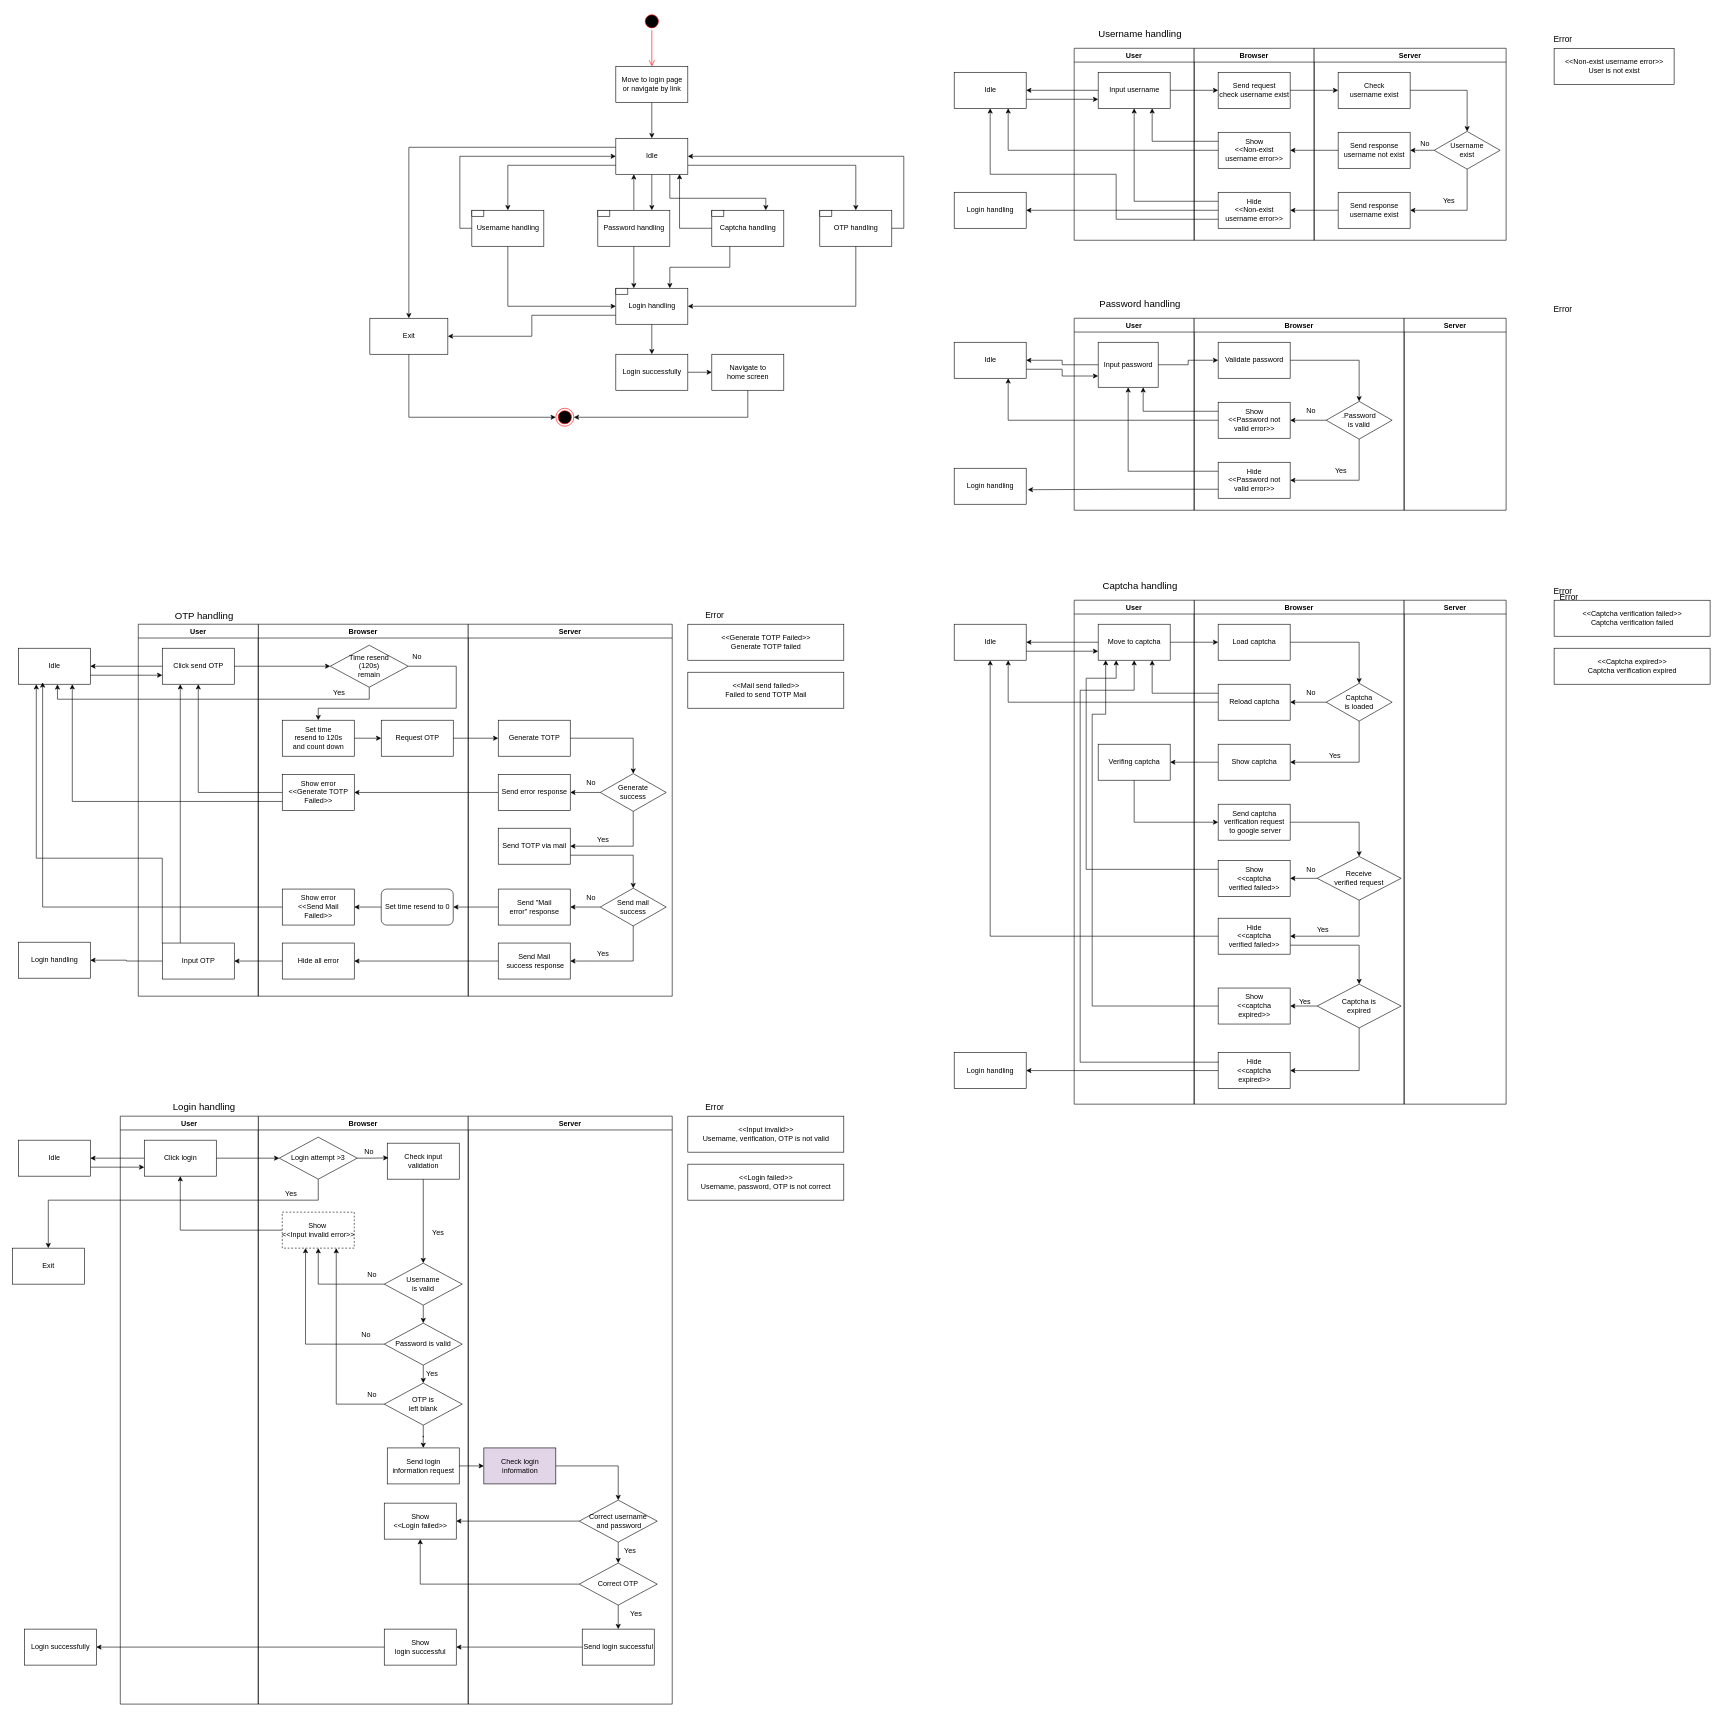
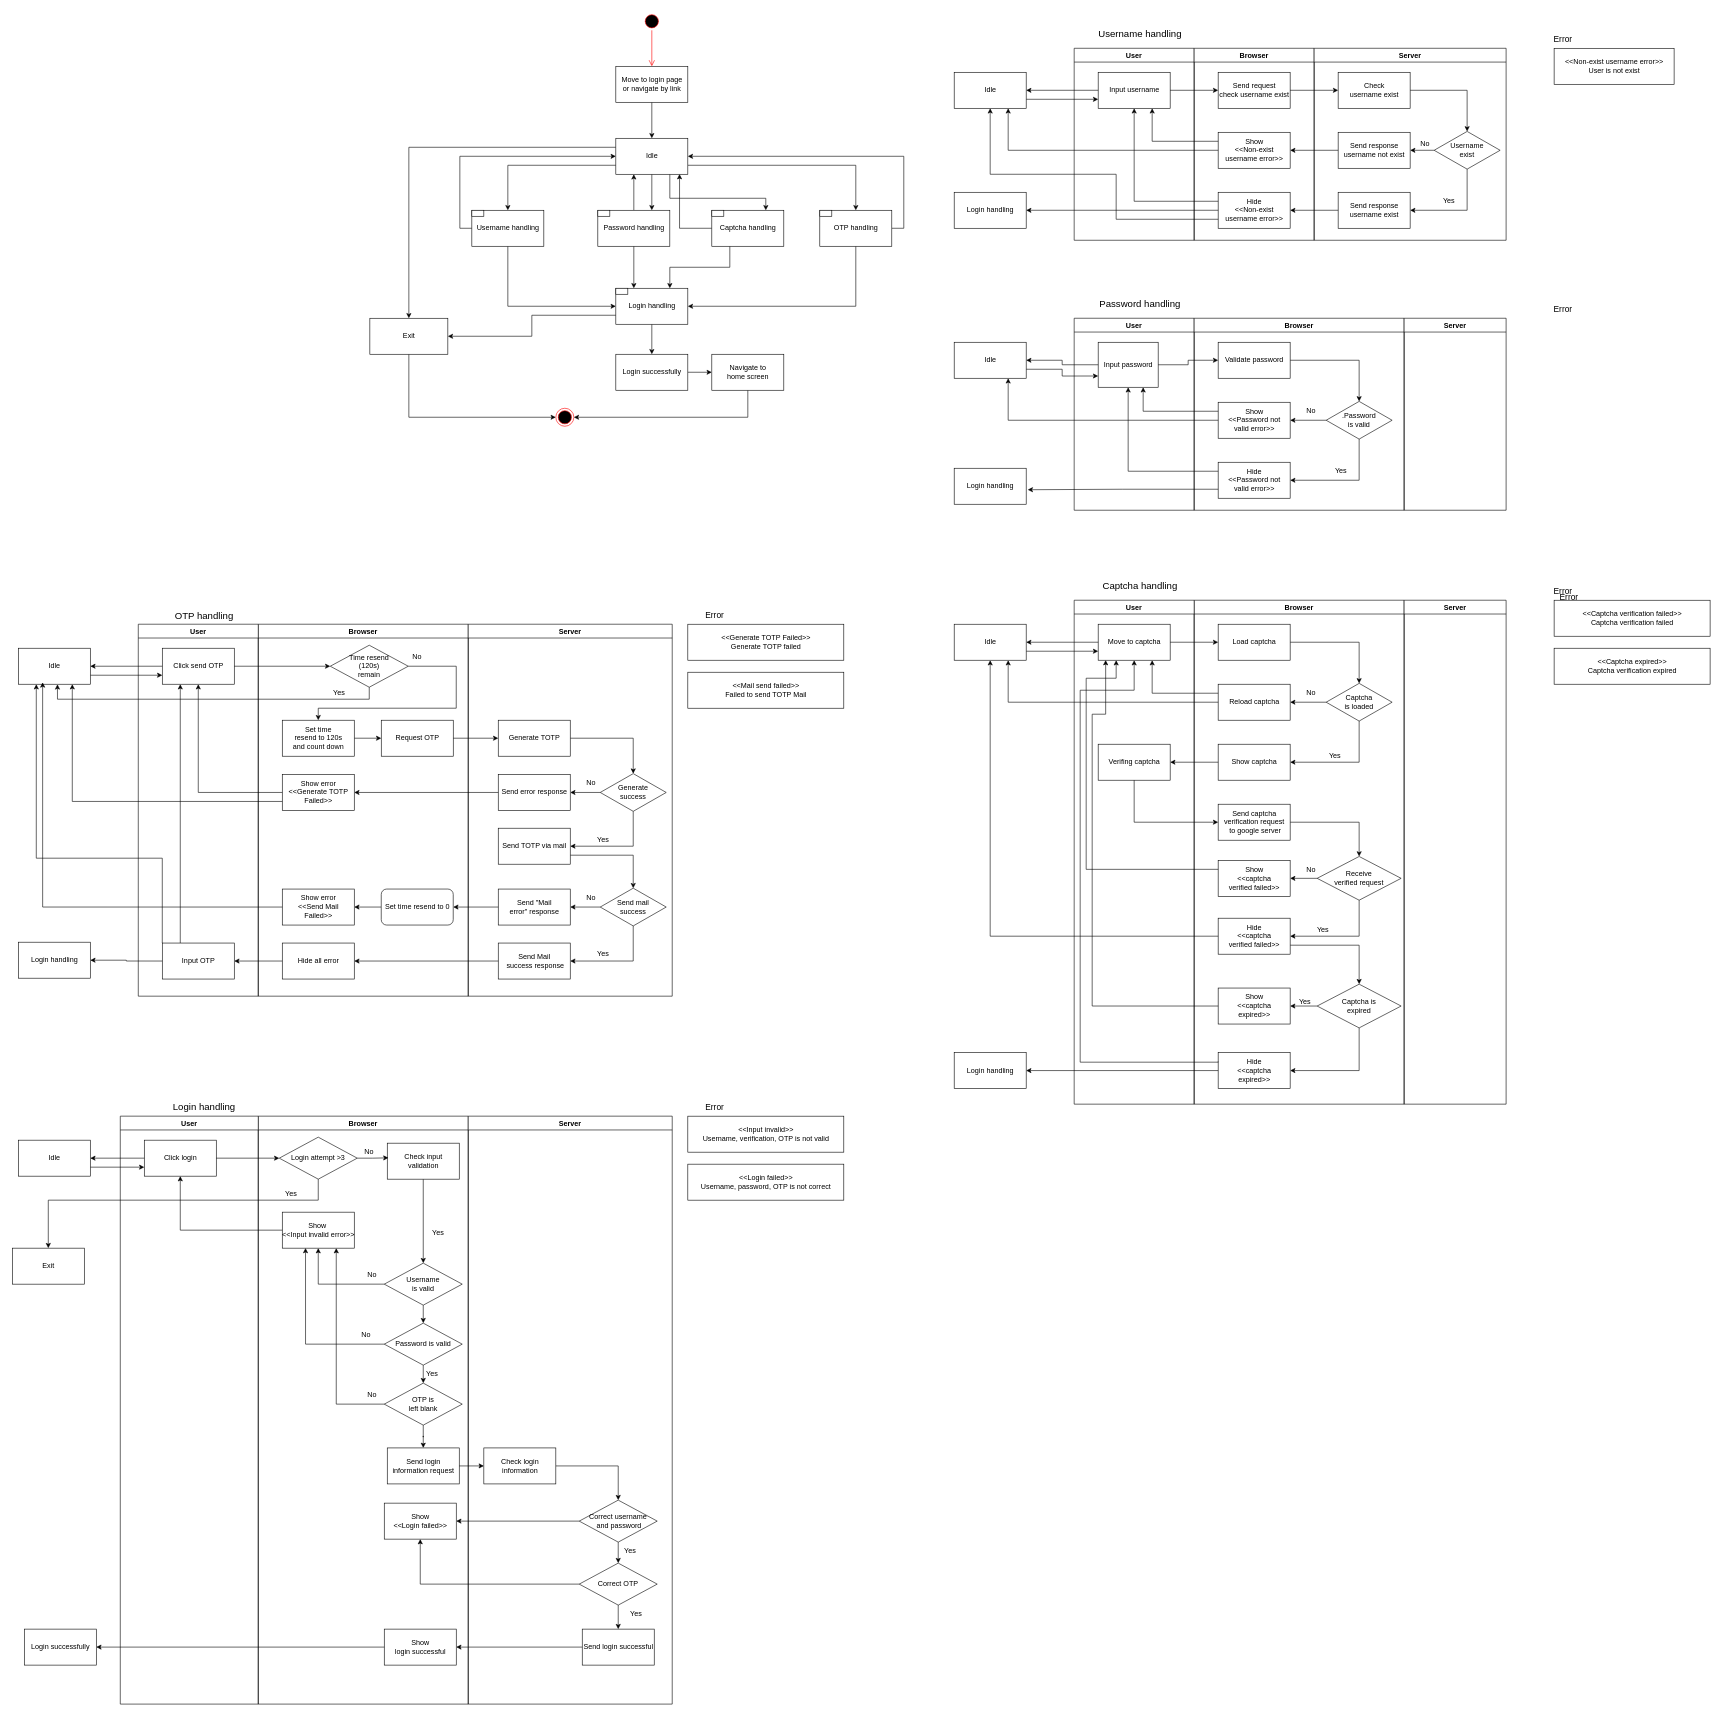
(318, 1230) -> (318, 1230)
(520, 1466) -> (520, 1466)
